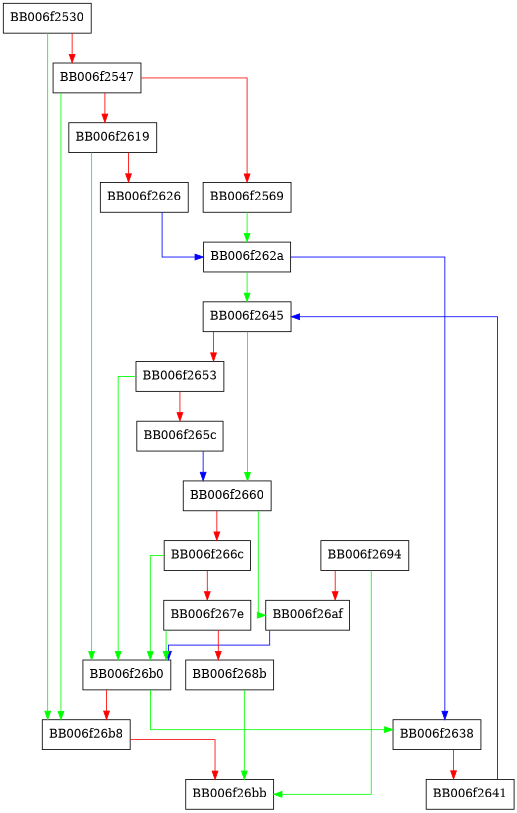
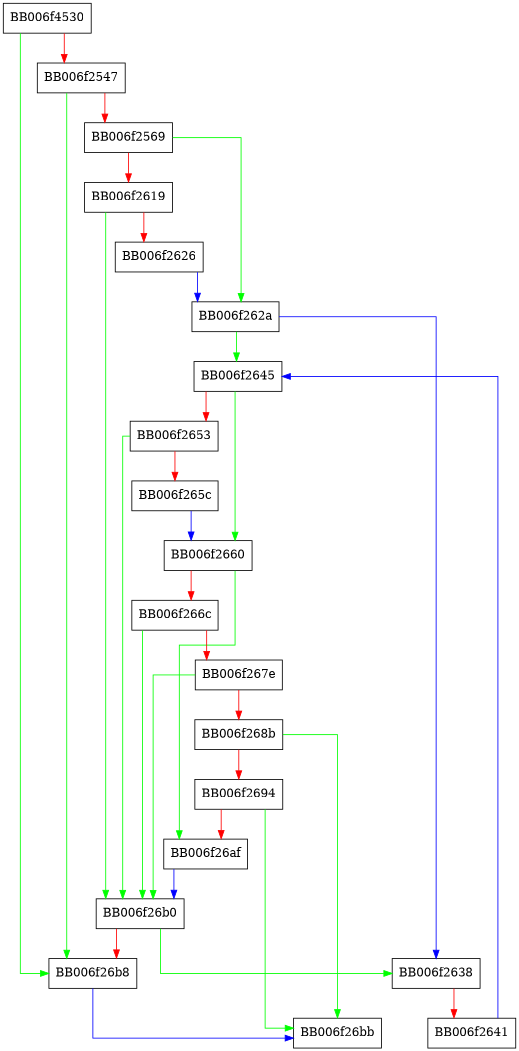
(47, 18) -> (47, 18)
(105, 104) -> (129, 163)
(188, 740) -> (164, 1038)
none -> (239, 760)
